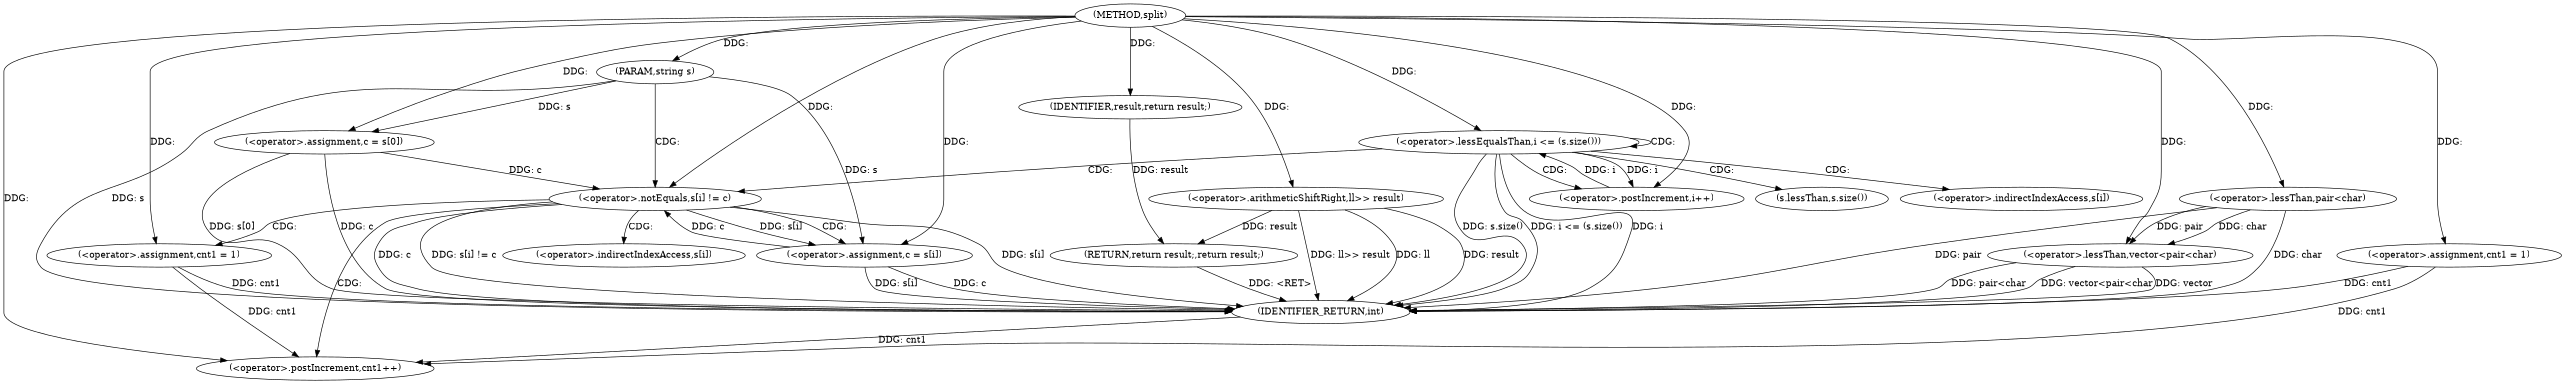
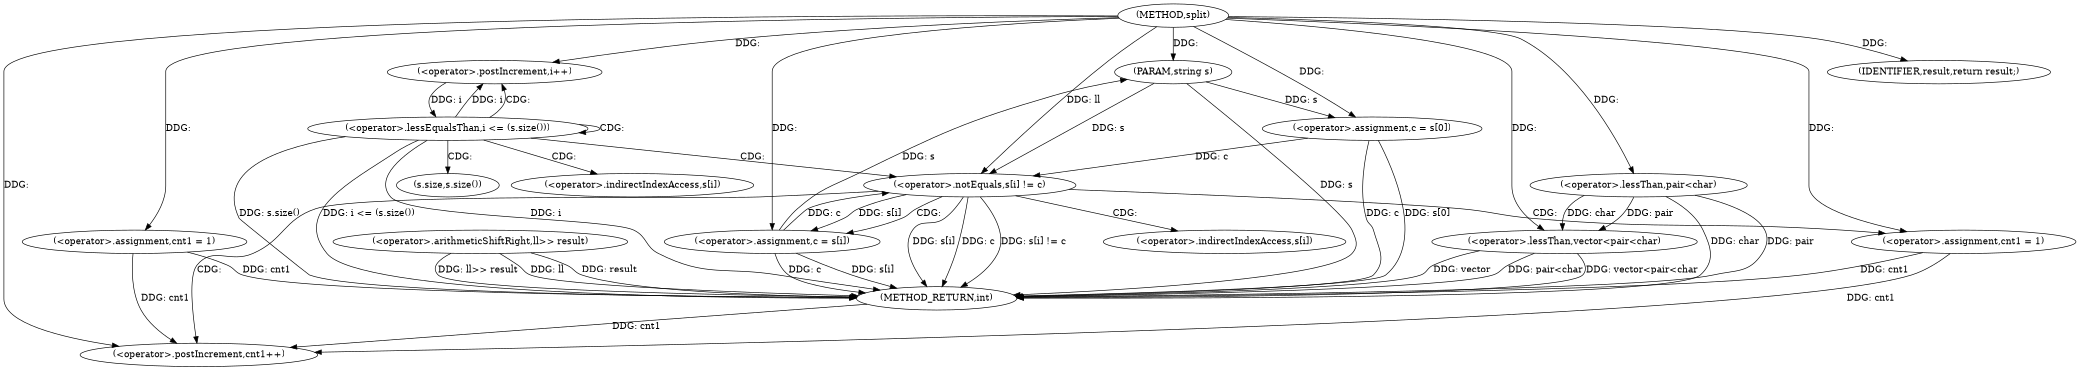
(1334, 57) -> none
(1240, 87) -> none
(822, 107) -> (1084, 100)
(818, 123) -> (940, 135)
(669, 142) -> (1109, 129)
(1822, 199) -> (448, 185)
(1174, 255) -> none
(1321, 312) -> (937, 298)
